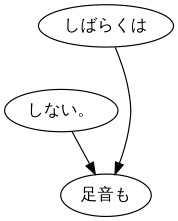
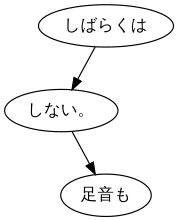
(131, 105) -> (86, 63)
